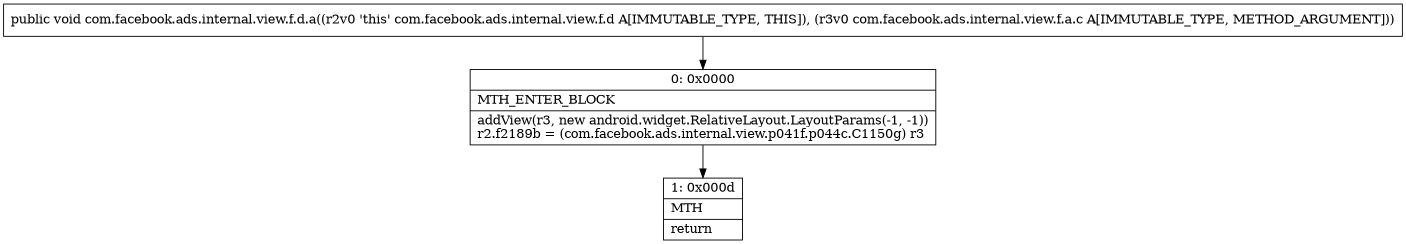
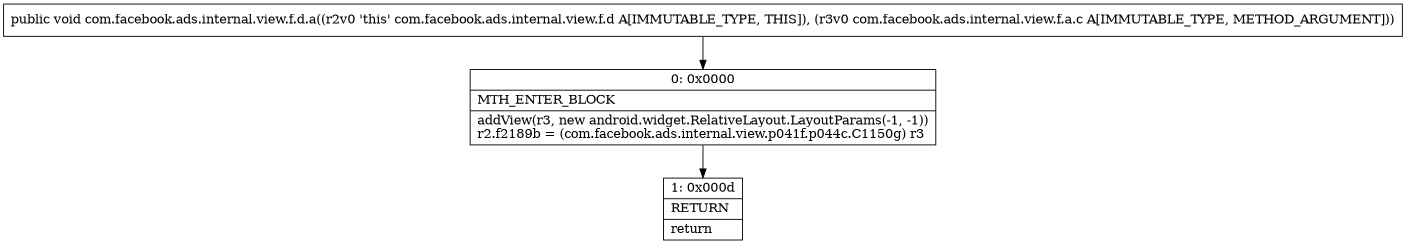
(687, 209) -> (700, 209)
